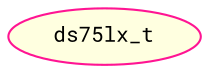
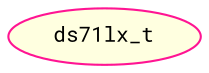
(105, 37) -> (105, 37)
